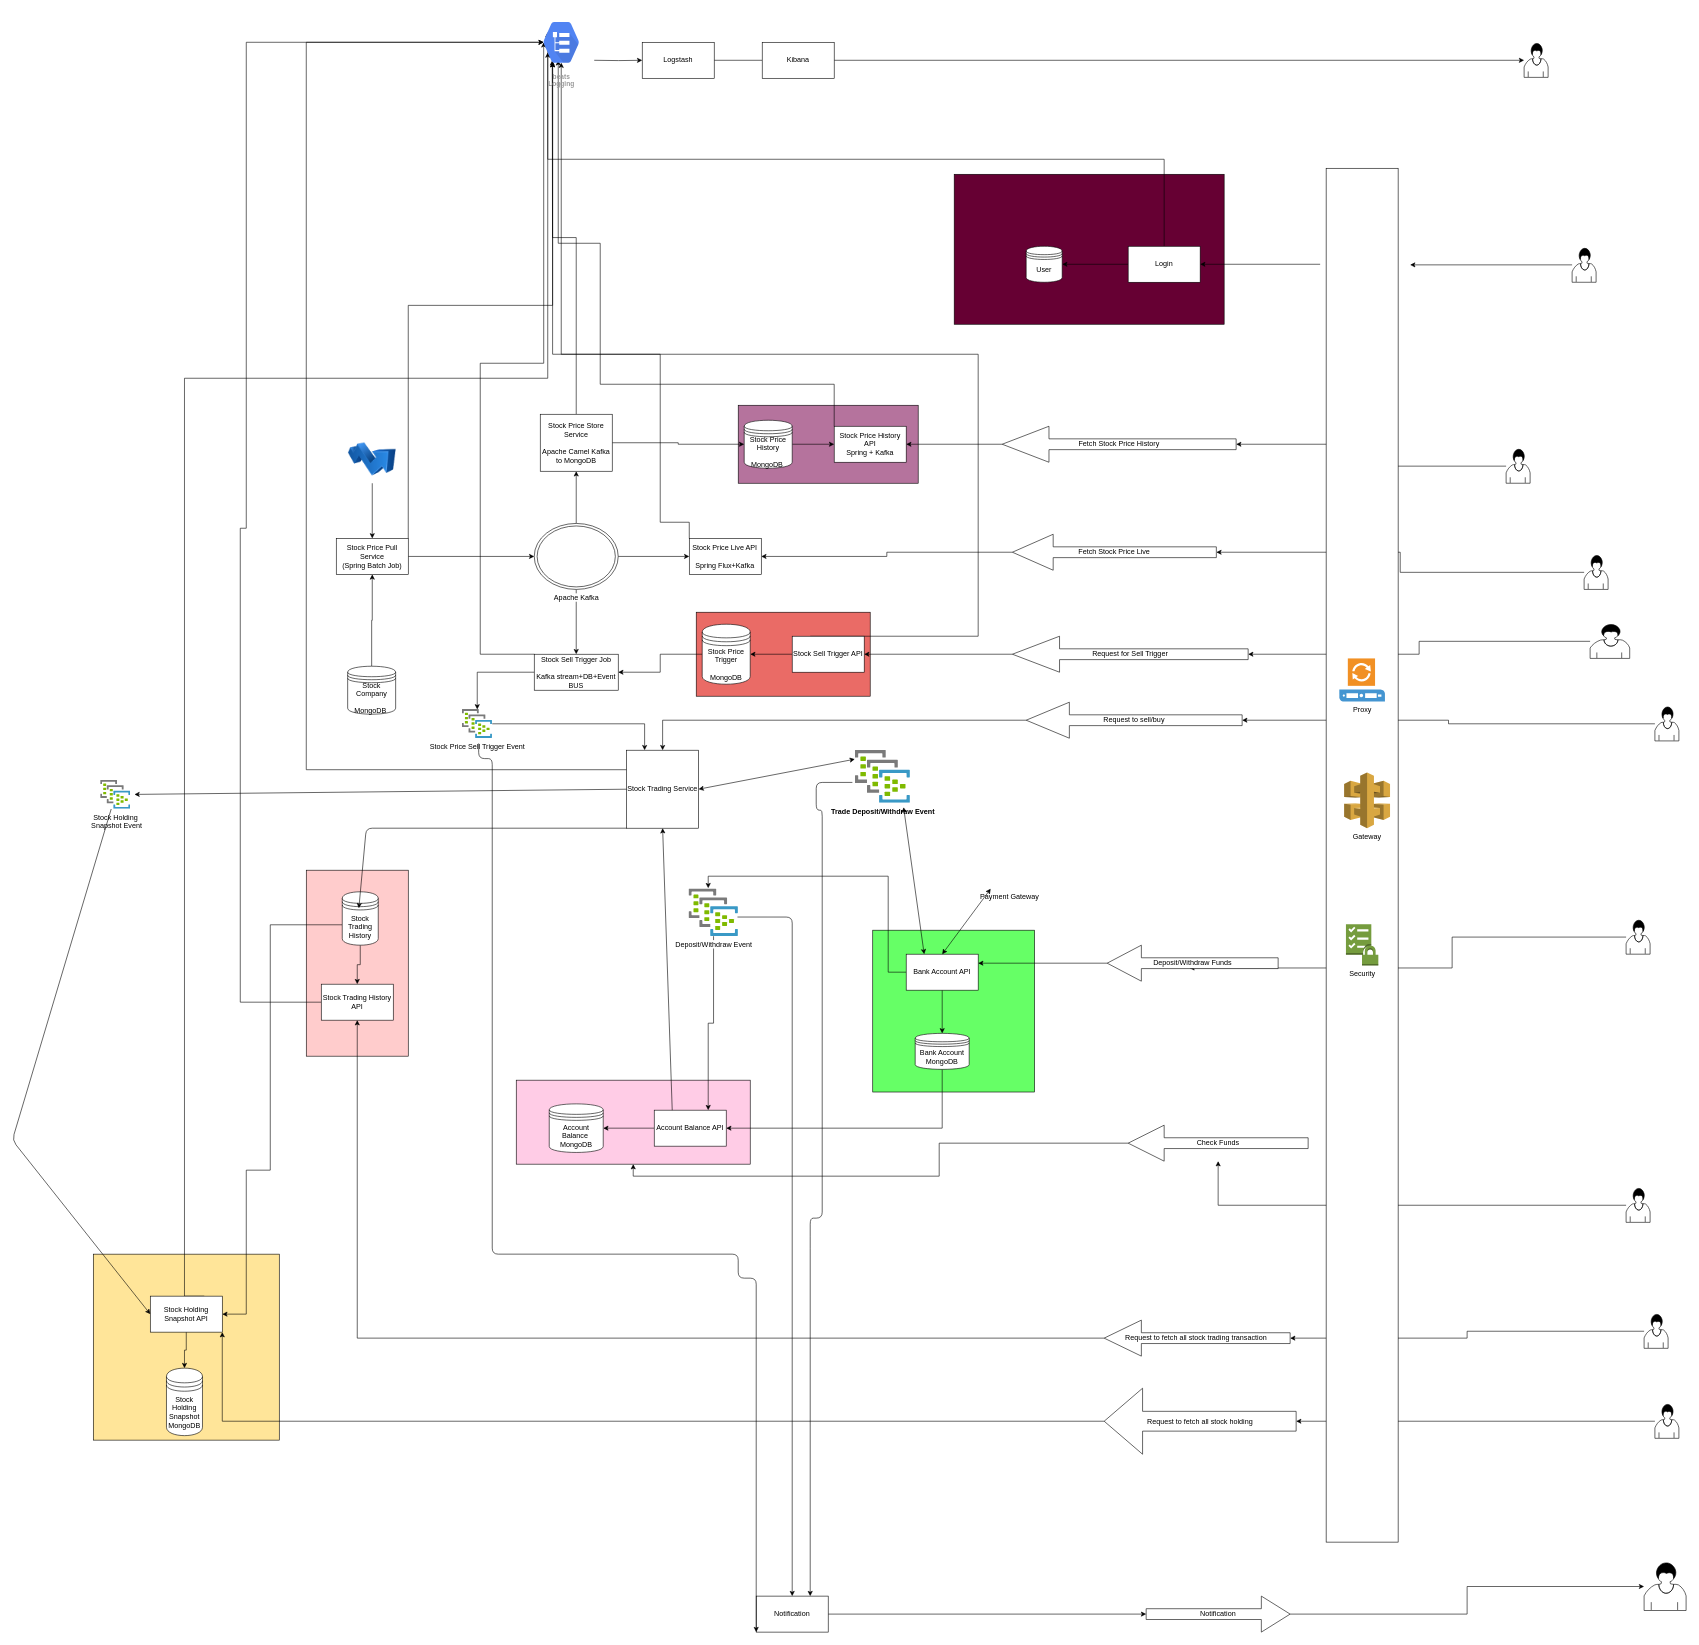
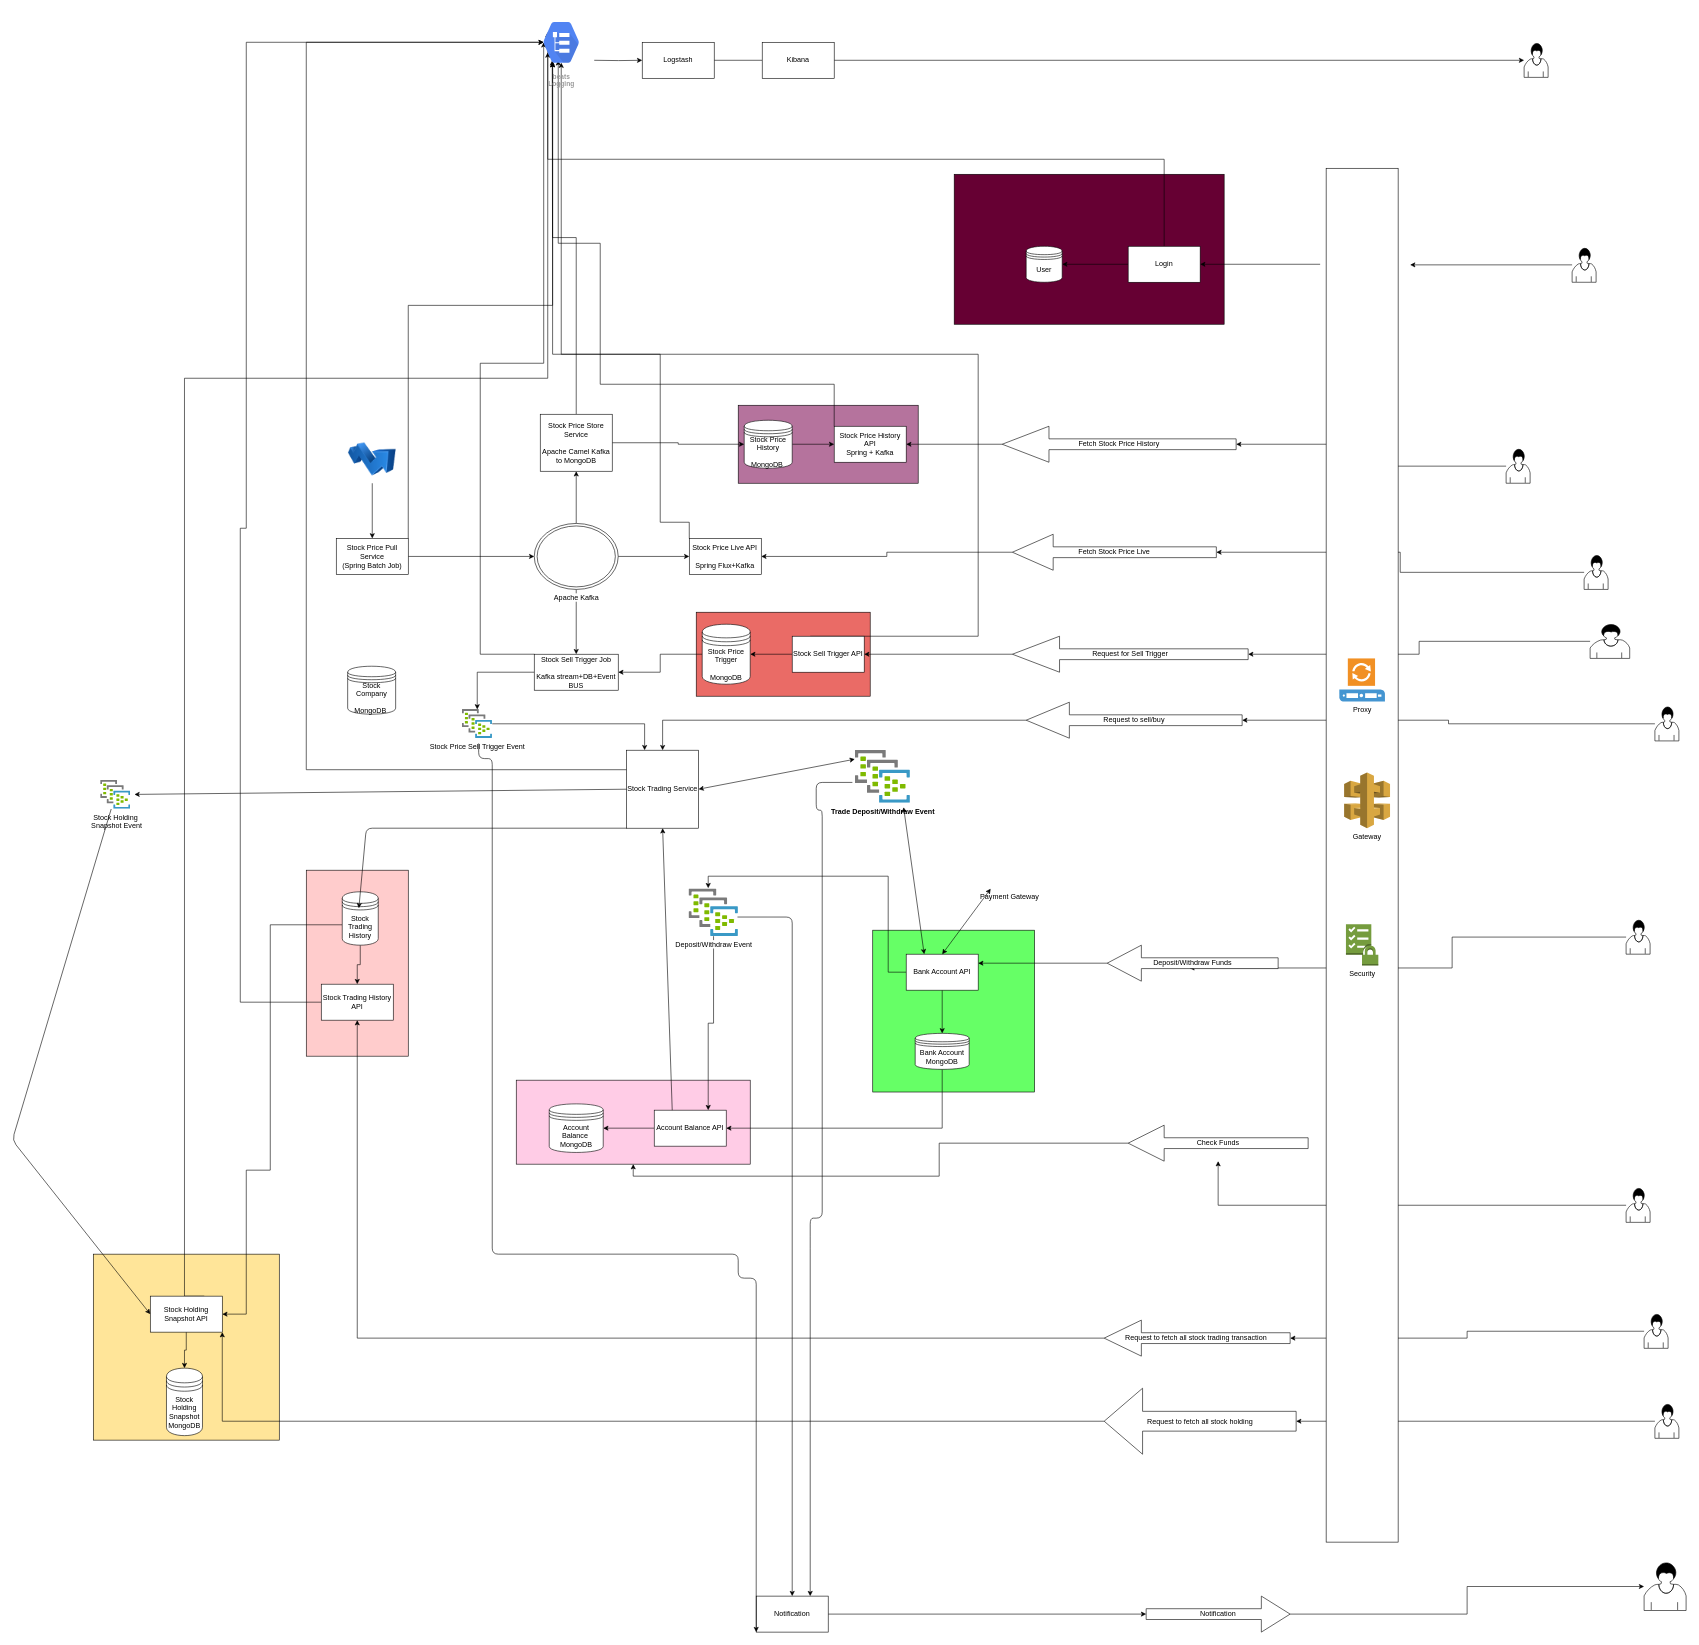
(372, 643) -> none
